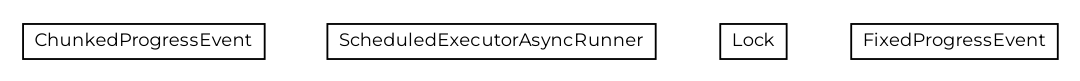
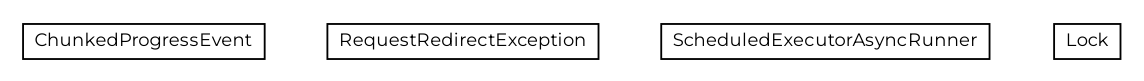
none -> (462, 41)
(954, 41) -> none
